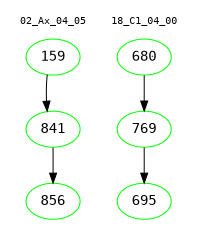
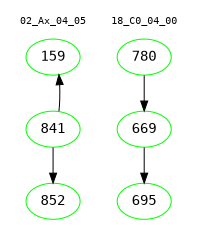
(145, 22) -> (145, 22)
(144, 57) -> (144, 57)
(46, 88) -> (60, 98)
(144, 129) -> (144, 129)
(53, 201) -> (53, 201)
